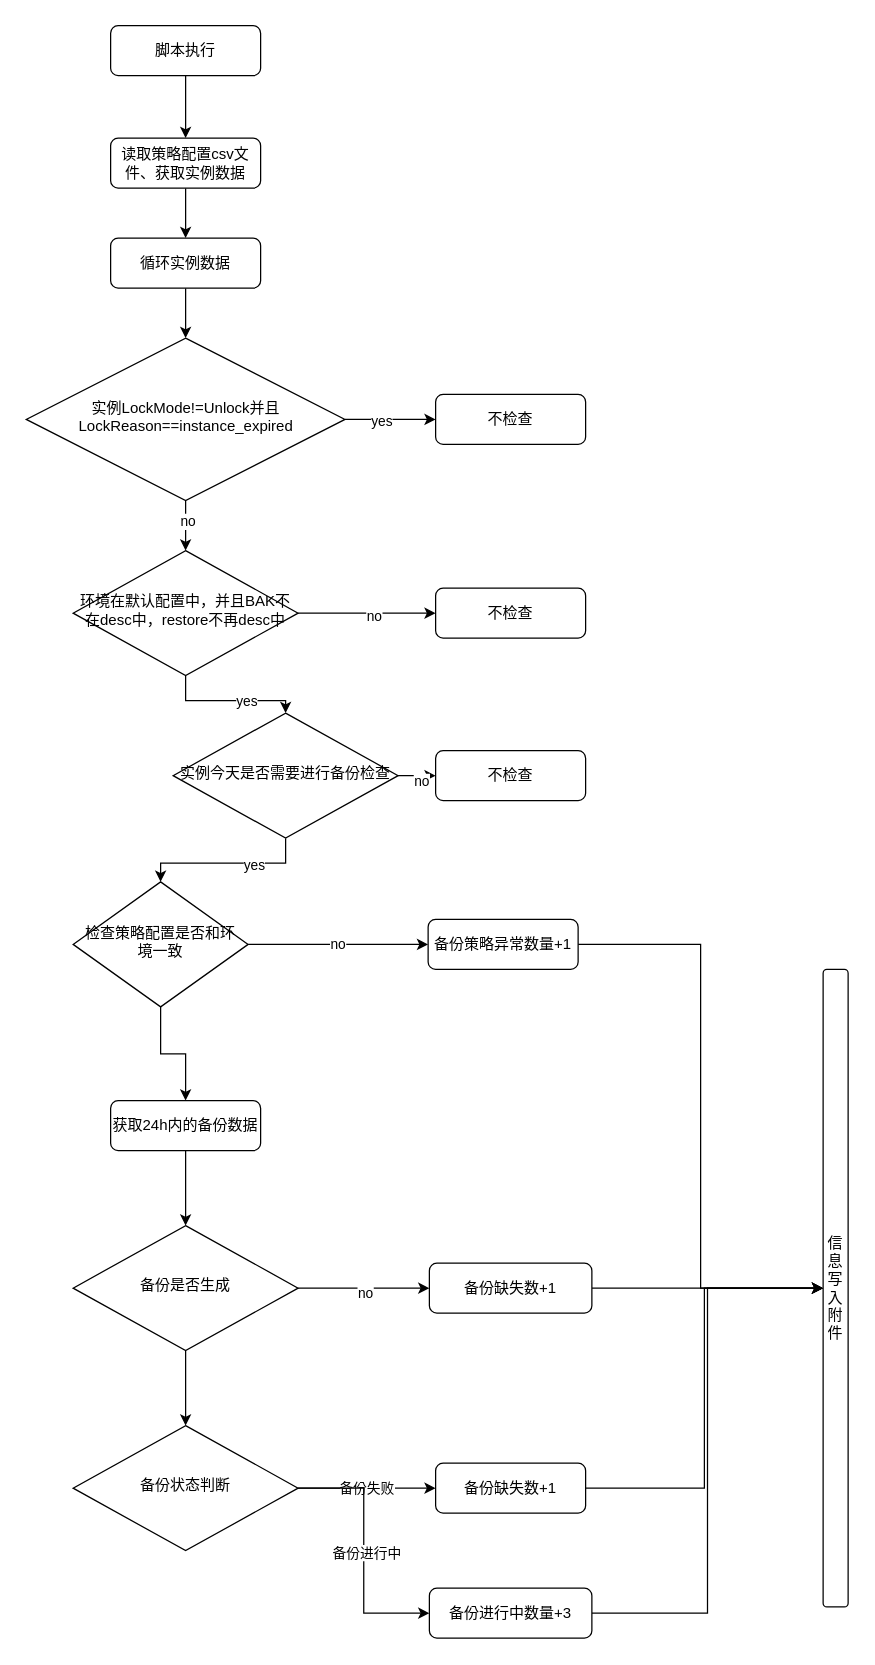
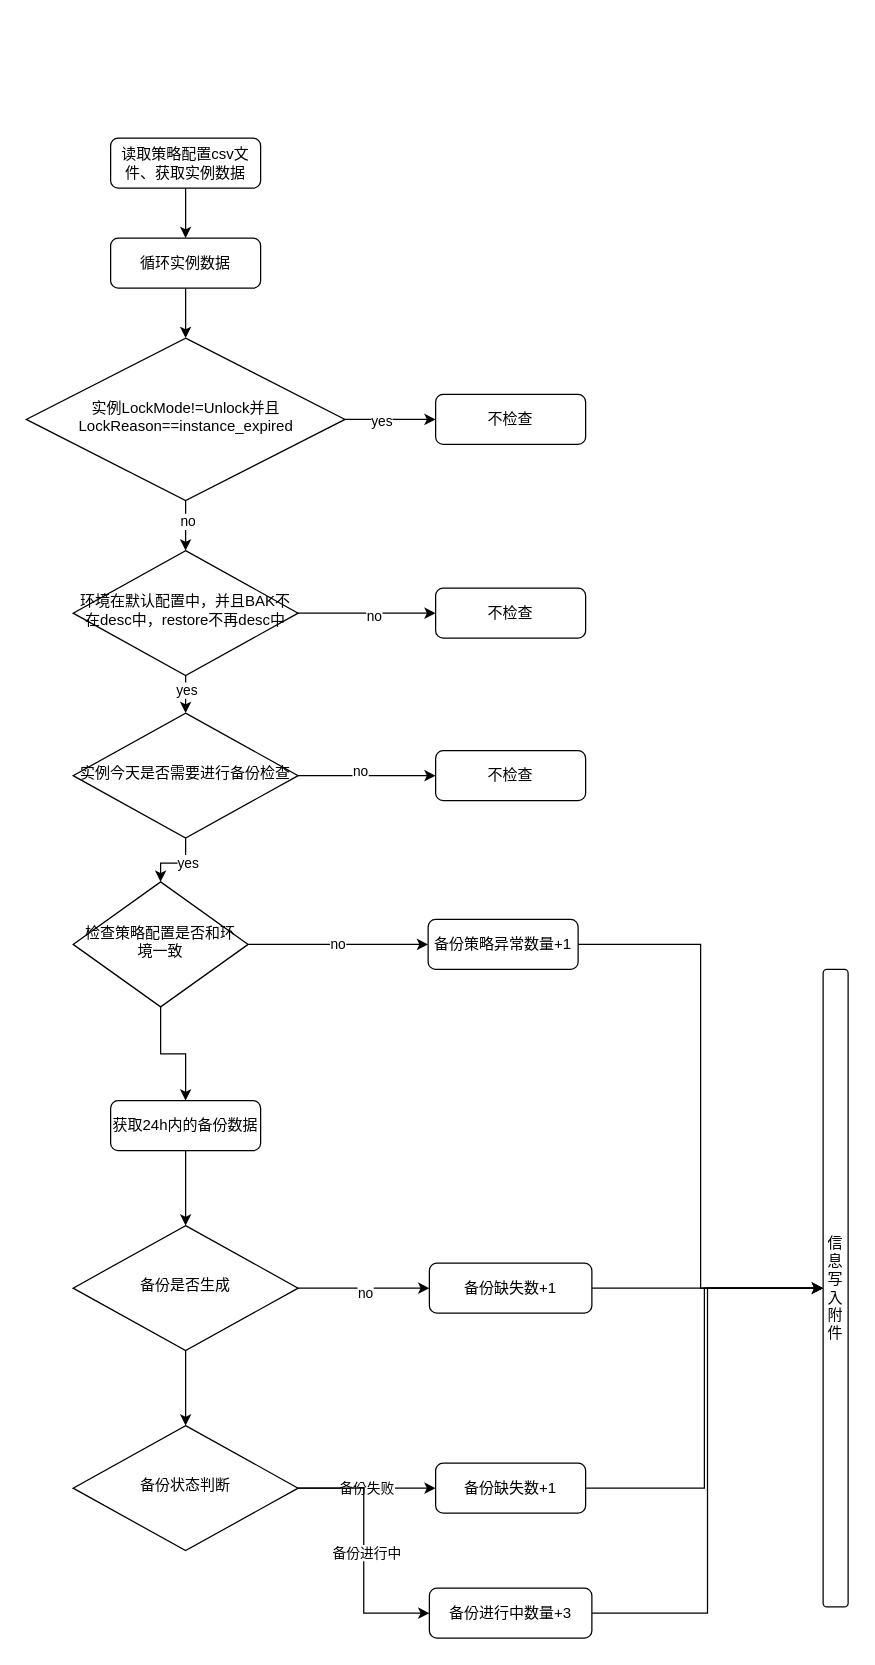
(186, 51) -> none
(186, 103) -> none
(286, 776) -> (186, 776)
